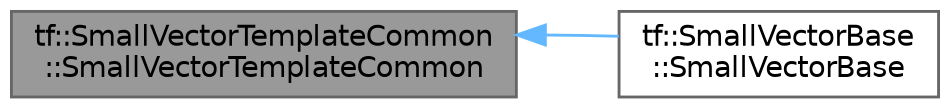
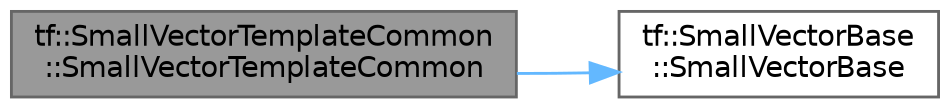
(582, 35) -> (554, 73)
